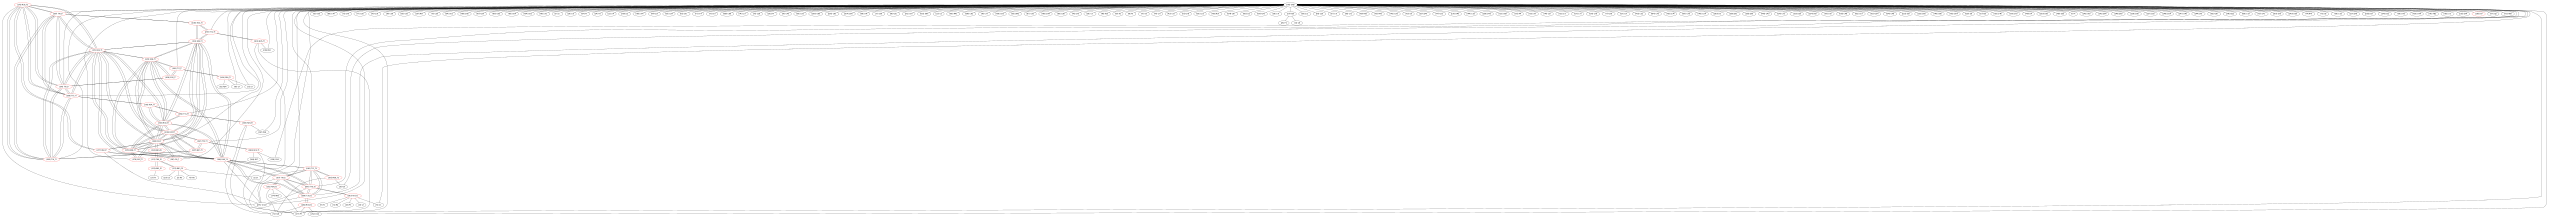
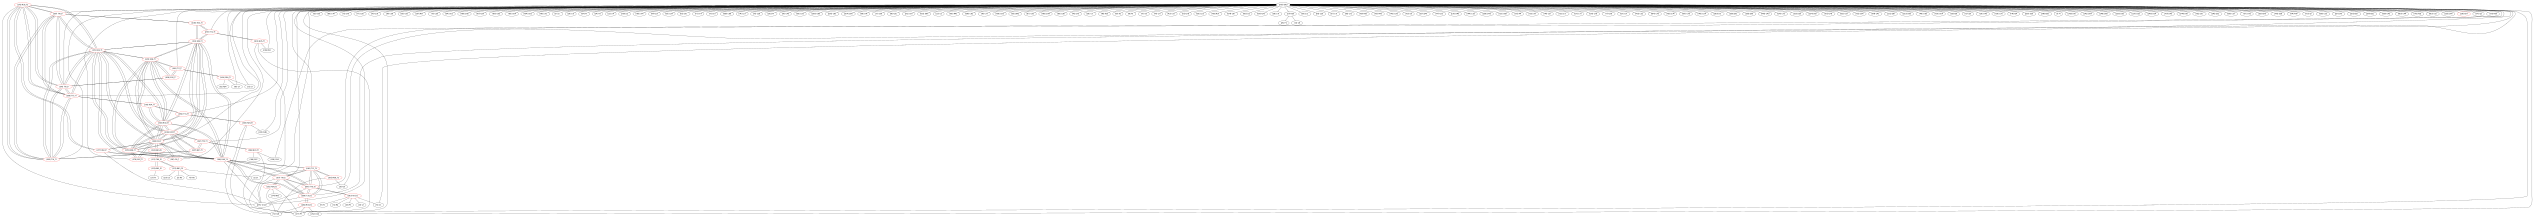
(1828, 14) -> none
